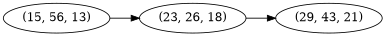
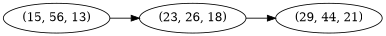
(329, 18) -> (329, 18)
